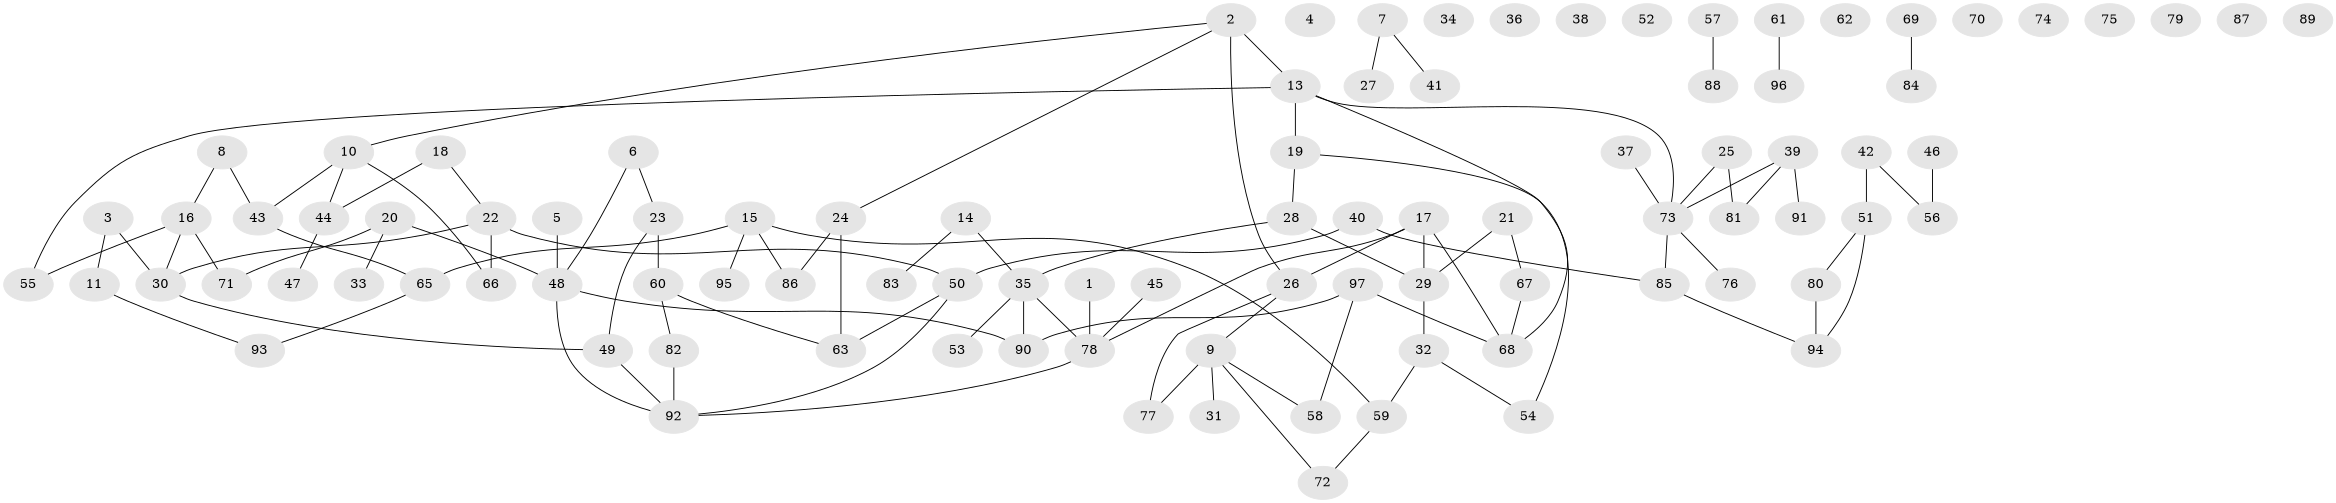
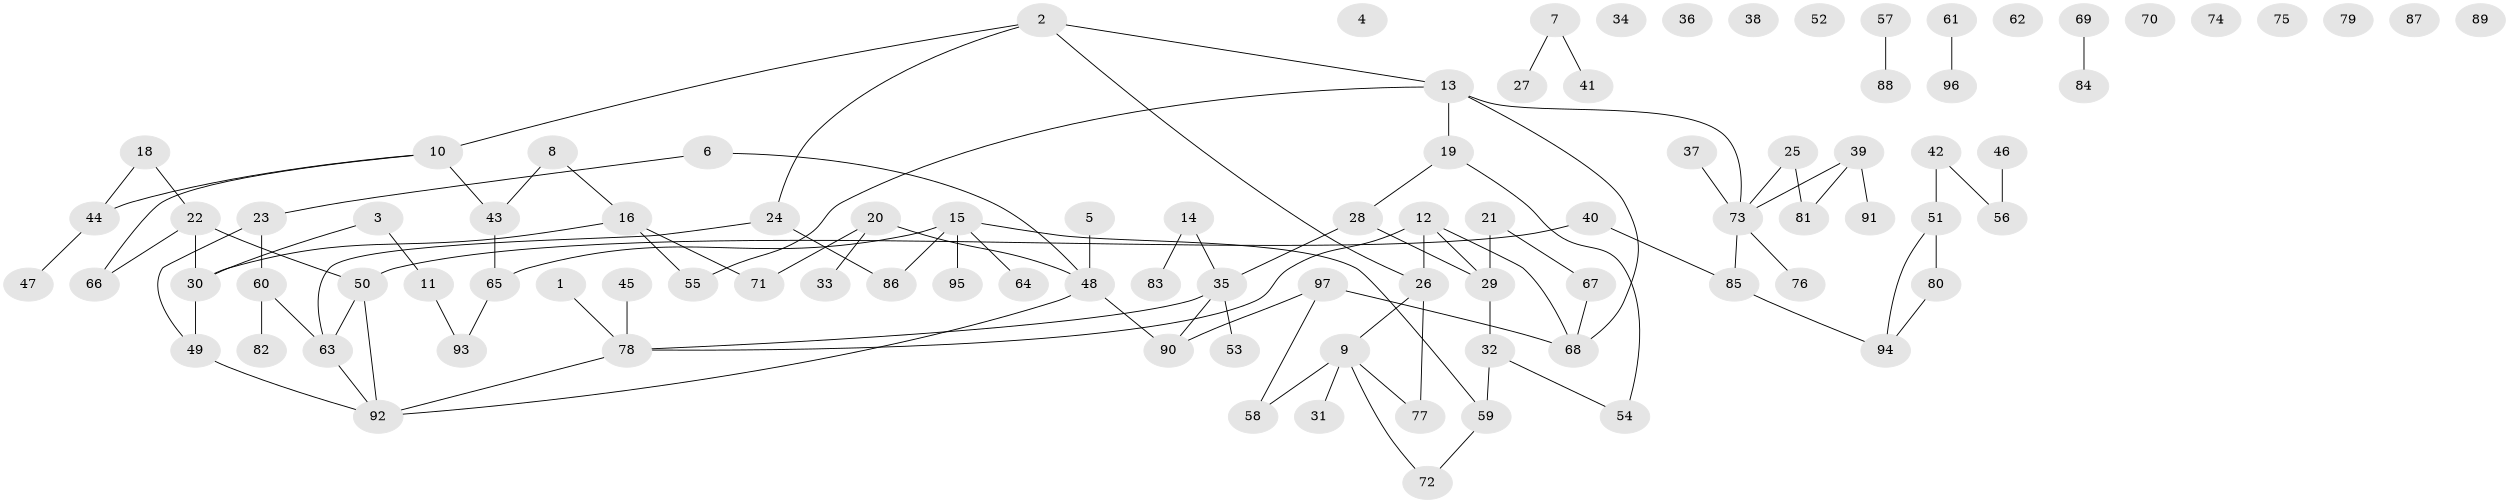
(1424, 218) -> (1424, 218)
none -> (1024, 285)
(674, 384) -> (353, 384)
